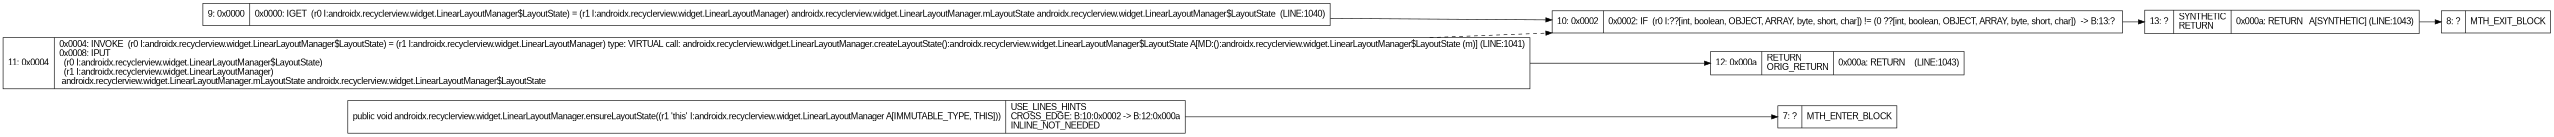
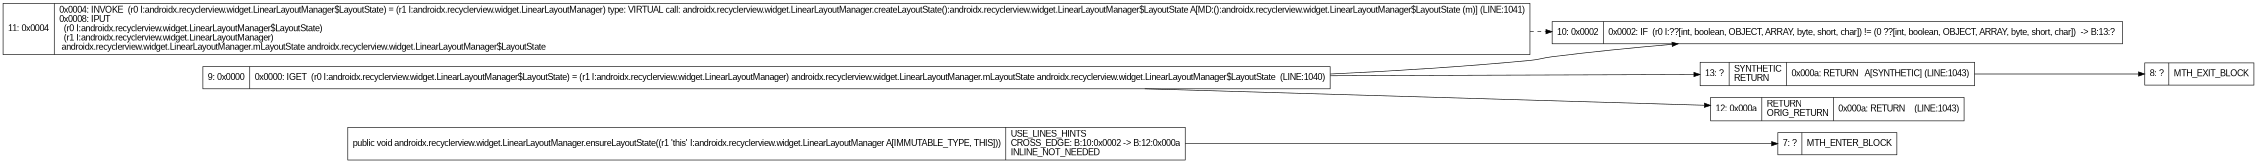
(2131, 22) -> (1512, 75)
(1617, 63) -> (1424, 97)
